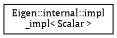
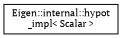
(59, 19) -> (61, 19)
